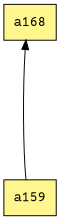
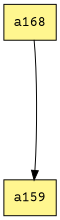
(24, 115) -> (37, 105)
